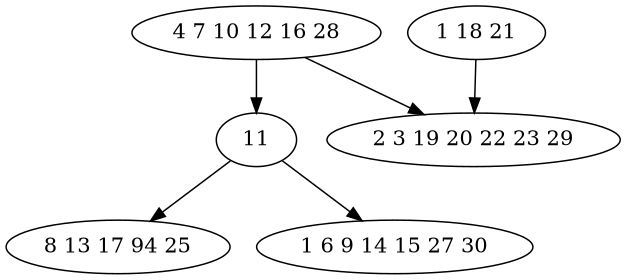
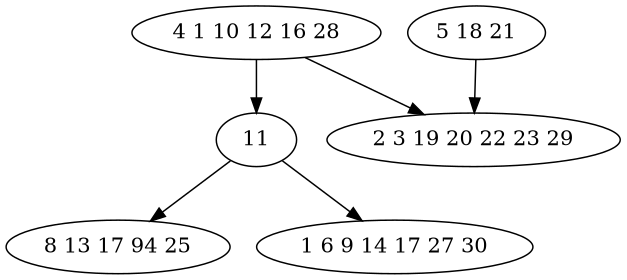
(256, 33) -> (256, 33)
(477, 33) -> (477, 33)
(395, 247) -> (395, 247)
